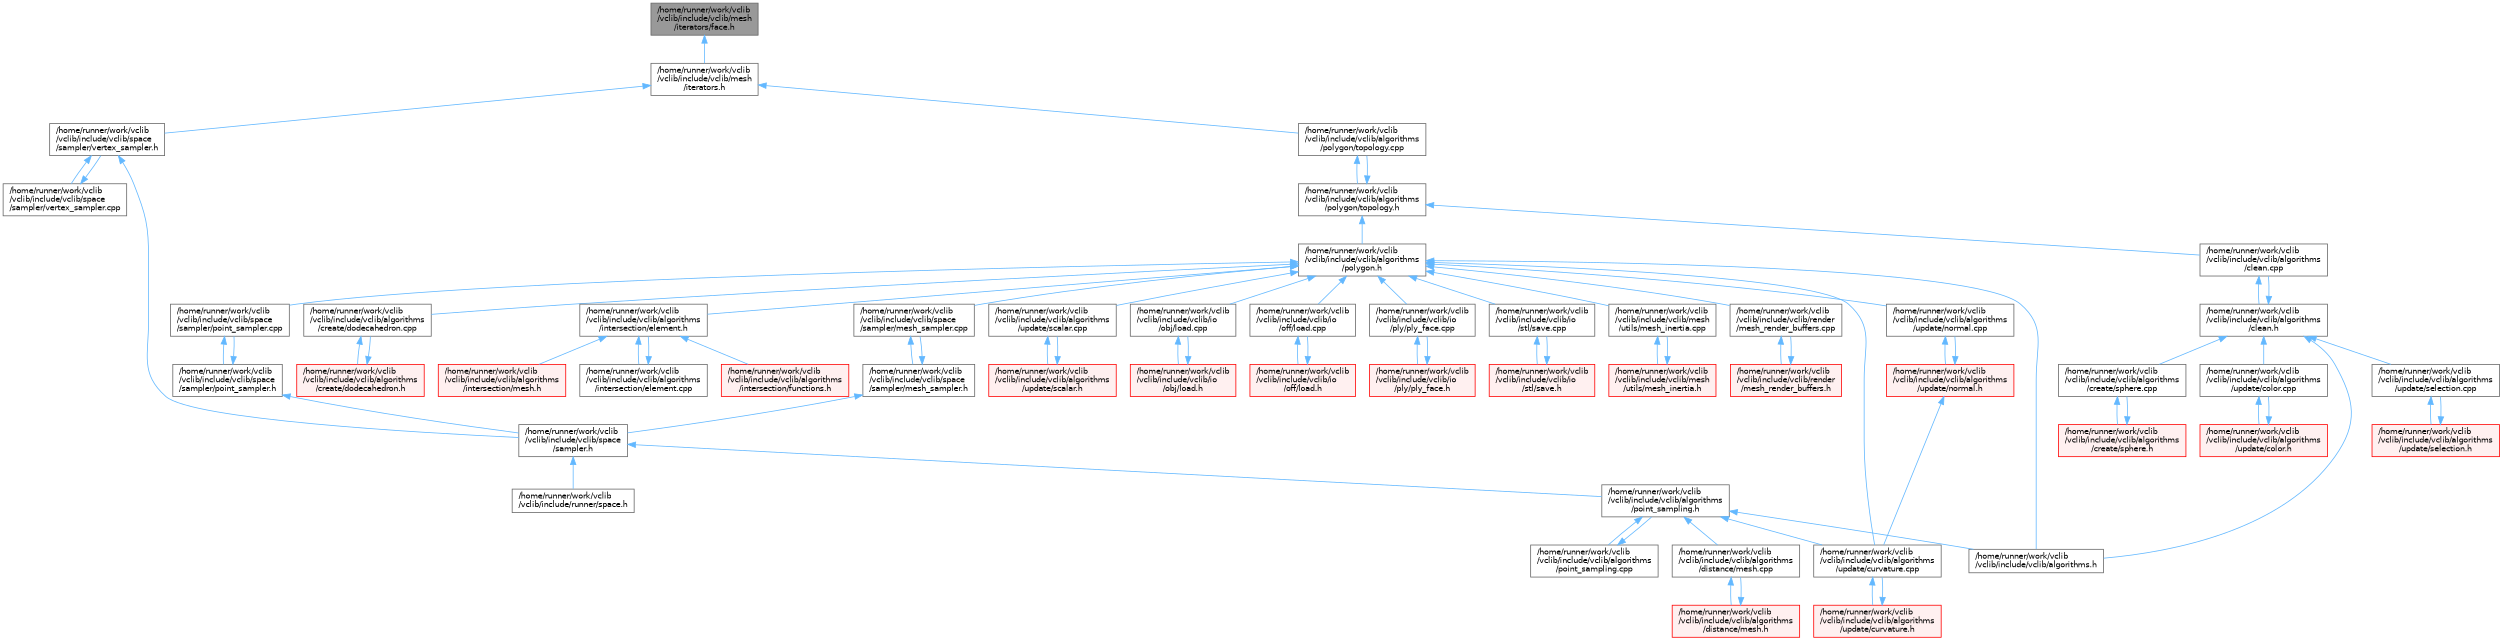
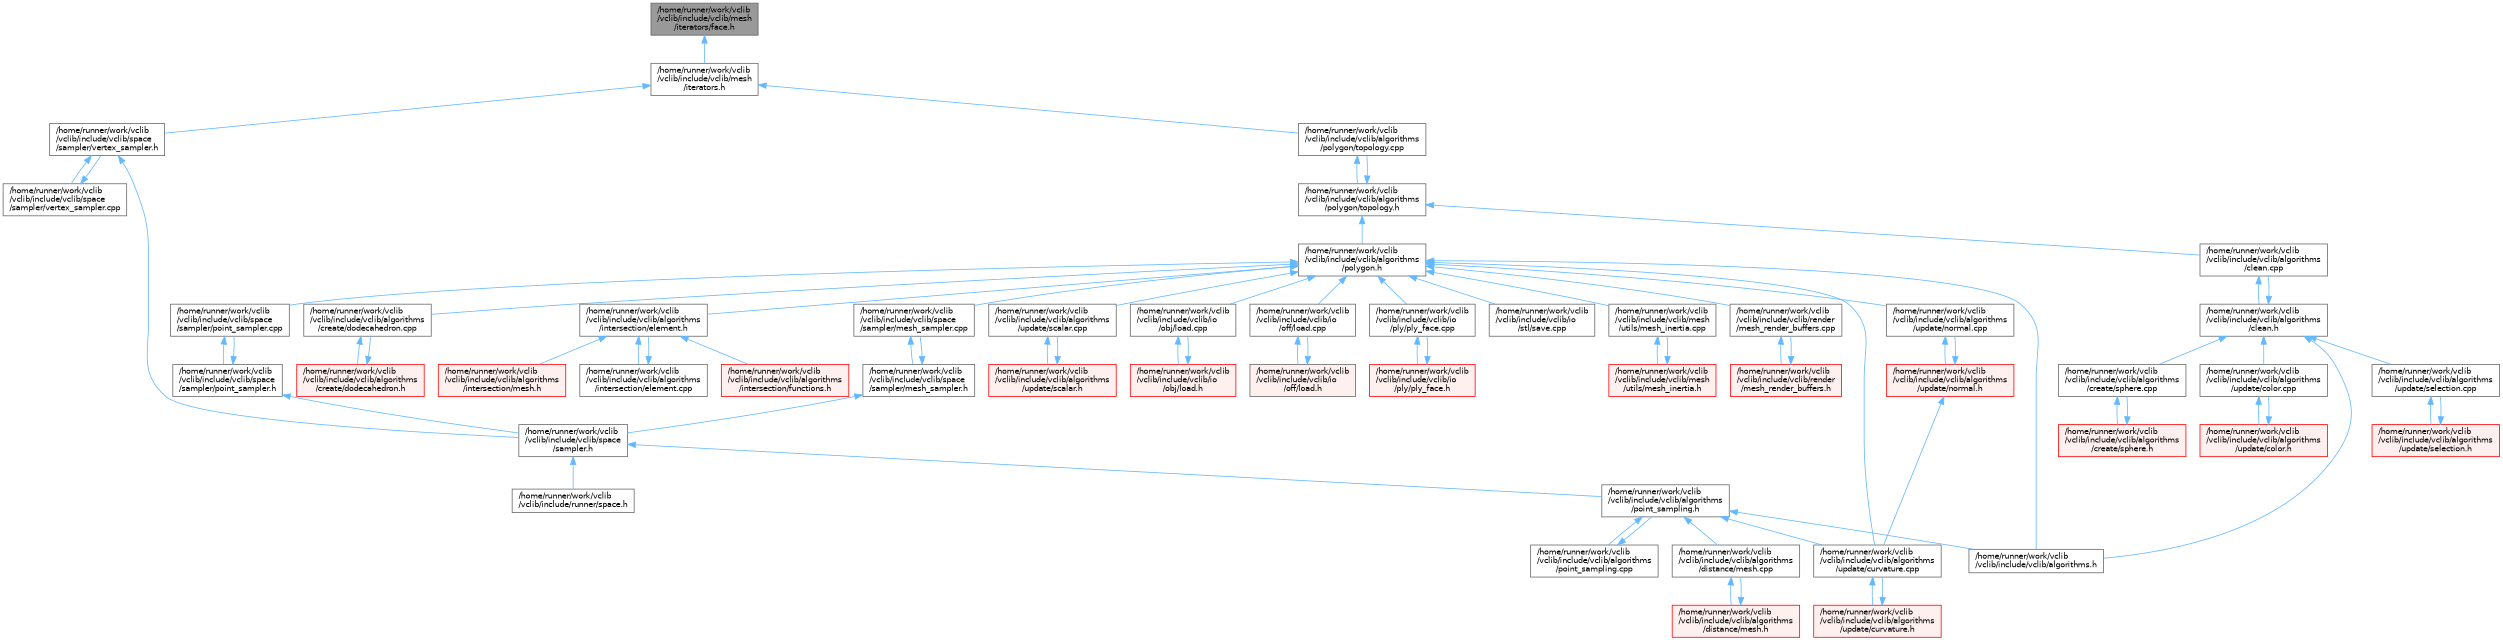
(1303, 380) -> (1303, 380)
(1542, 380) -> none
